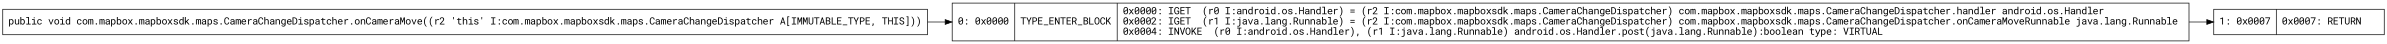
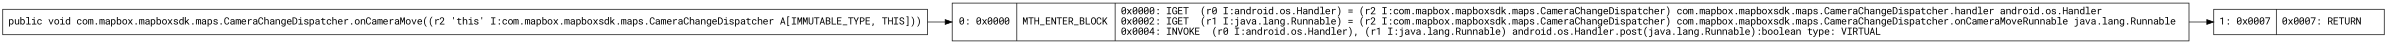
(1066, 22) -> (1065, 22)
